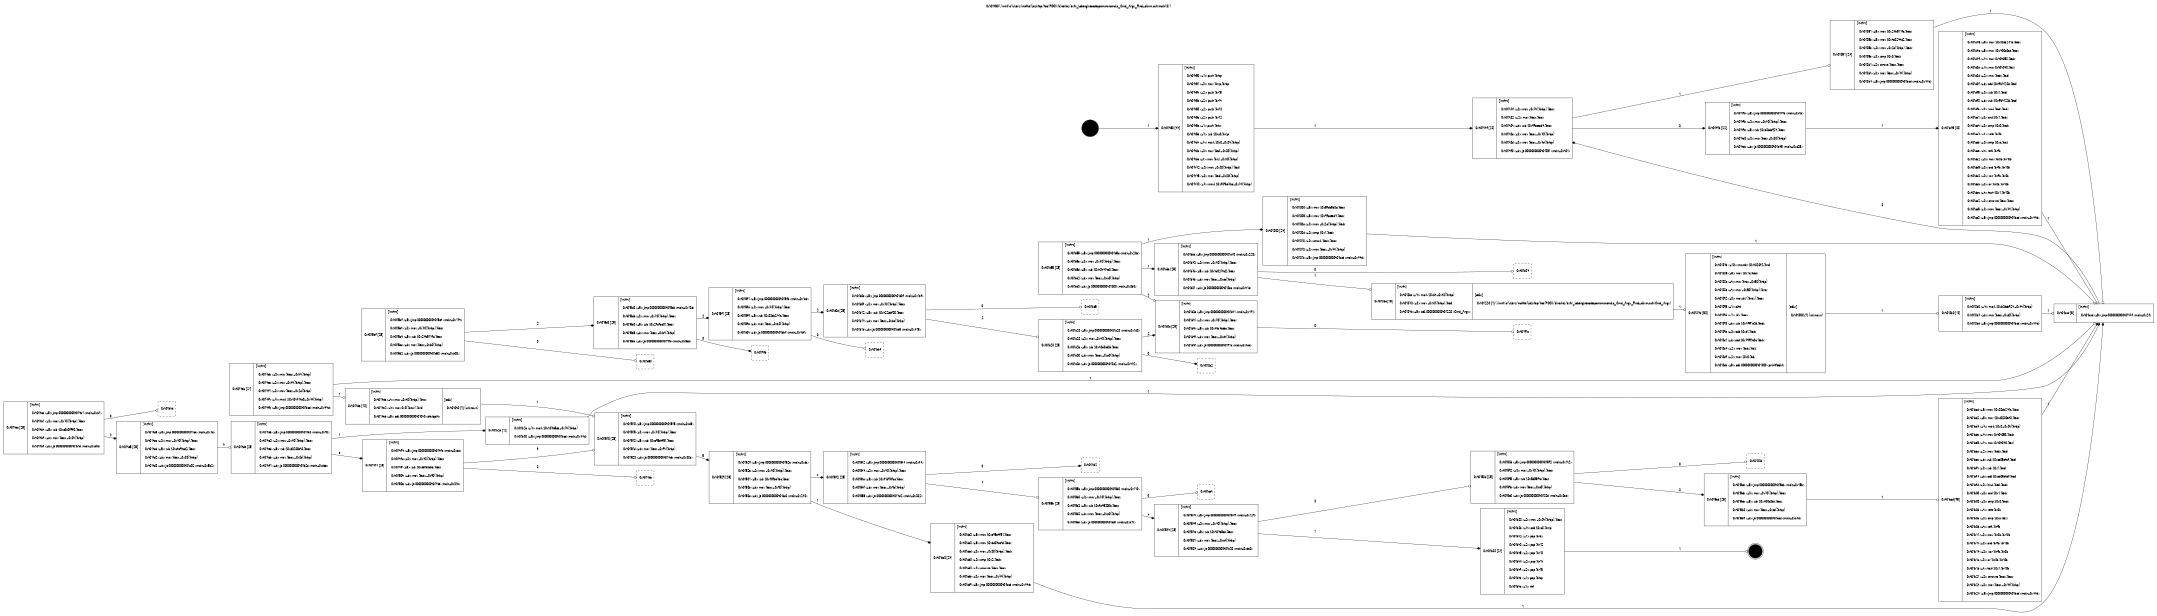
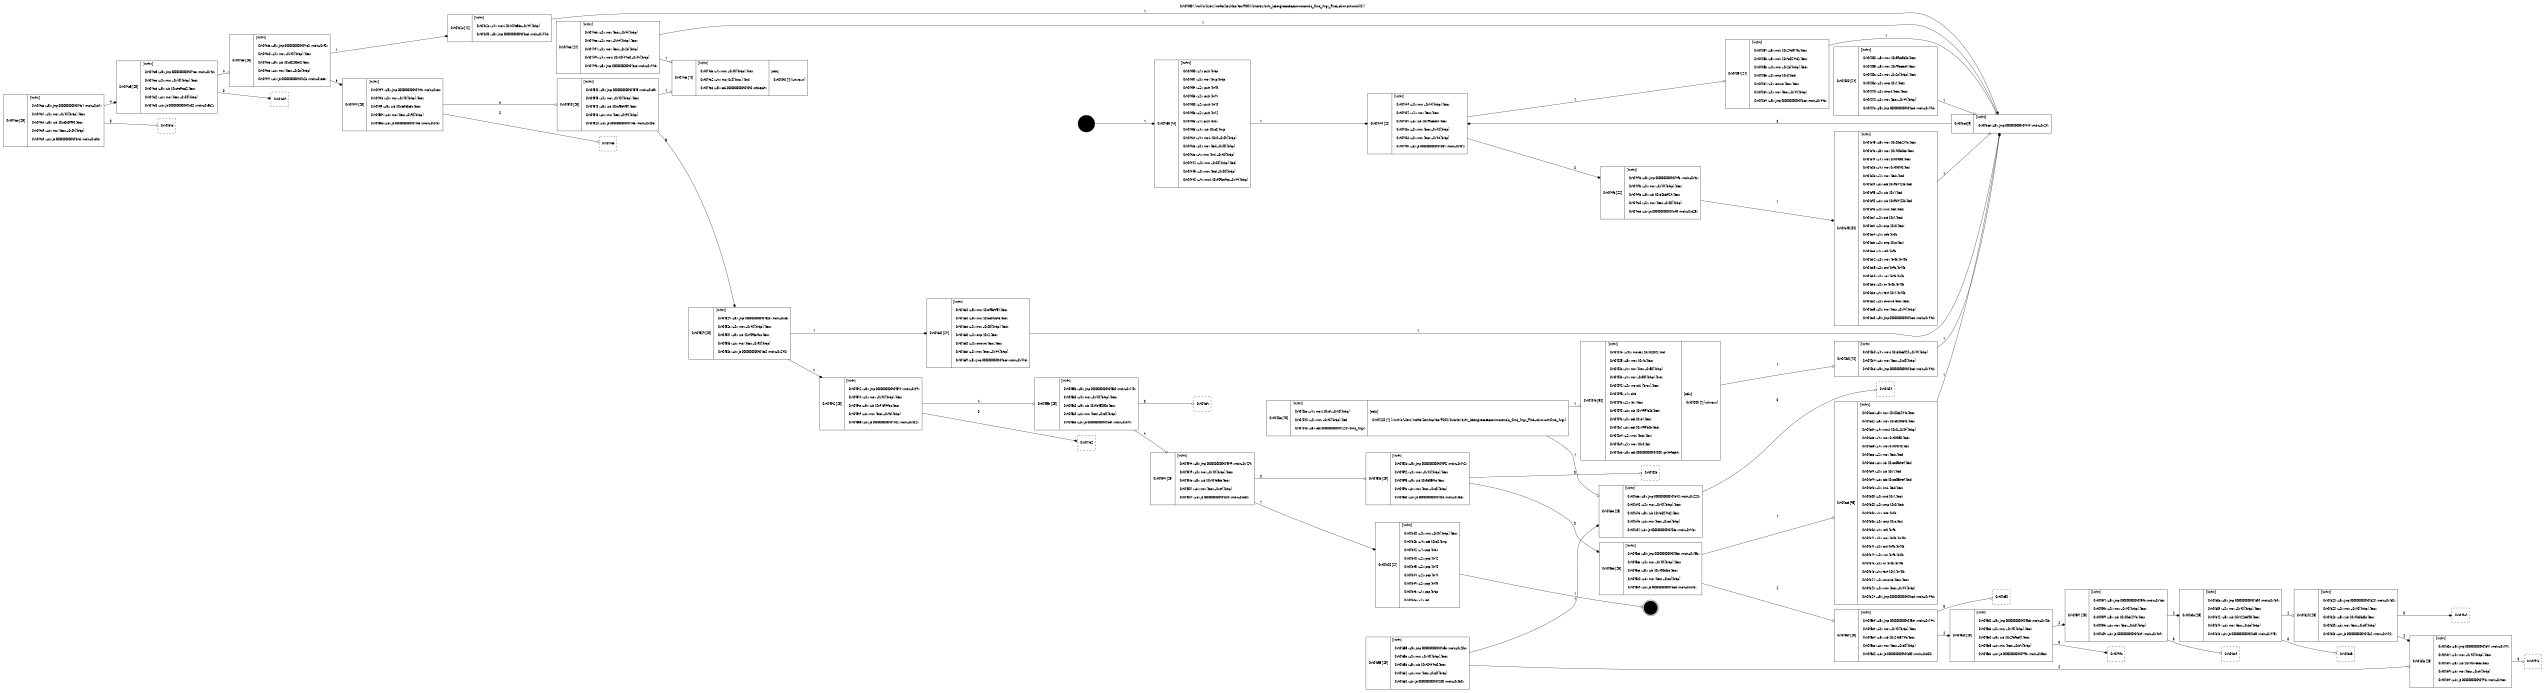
none -> (280, 99)
(1200, 233) -> none
(1313, 284) -> (1574, 464)
(537, 407) -> (664, 93)
(1146, 517) -> (1150, 440)
none -> (1767, 602)
